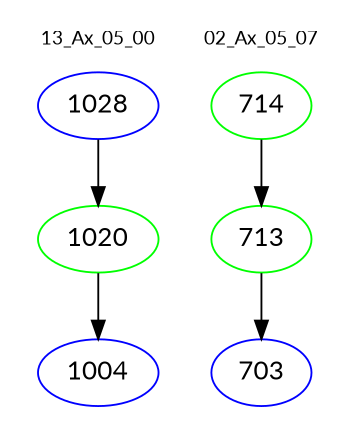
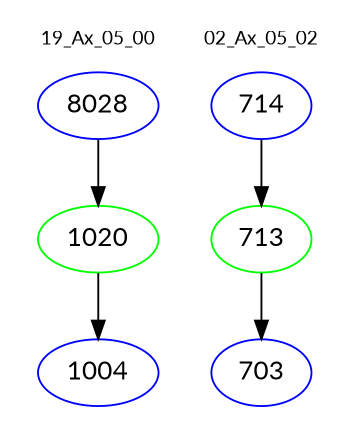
(98, 40) -> (98, 40)
(261, 40) -> (261, 40)
(98, 106) -> (98, 106)
(261, 106) -> (261, 106)
